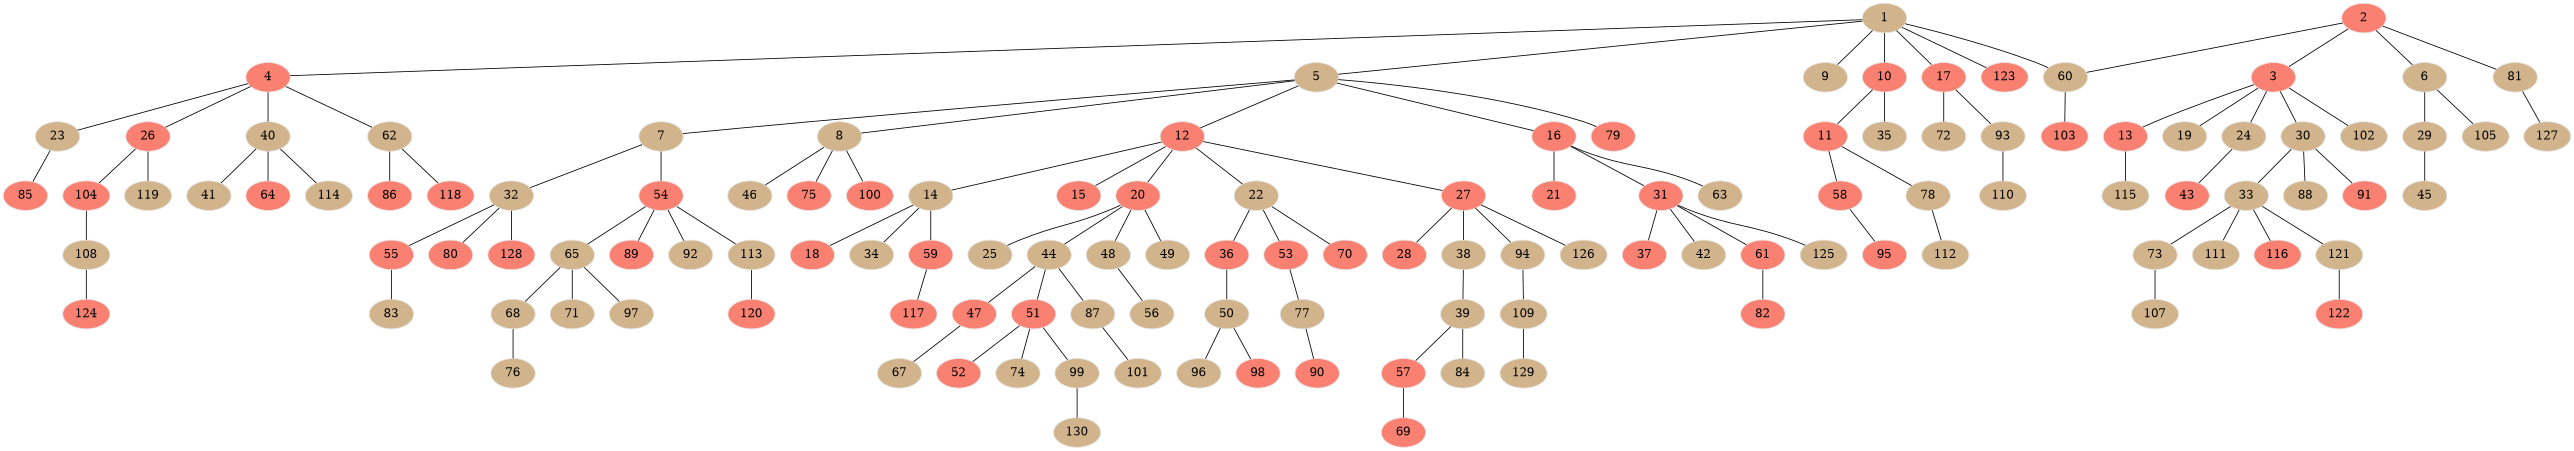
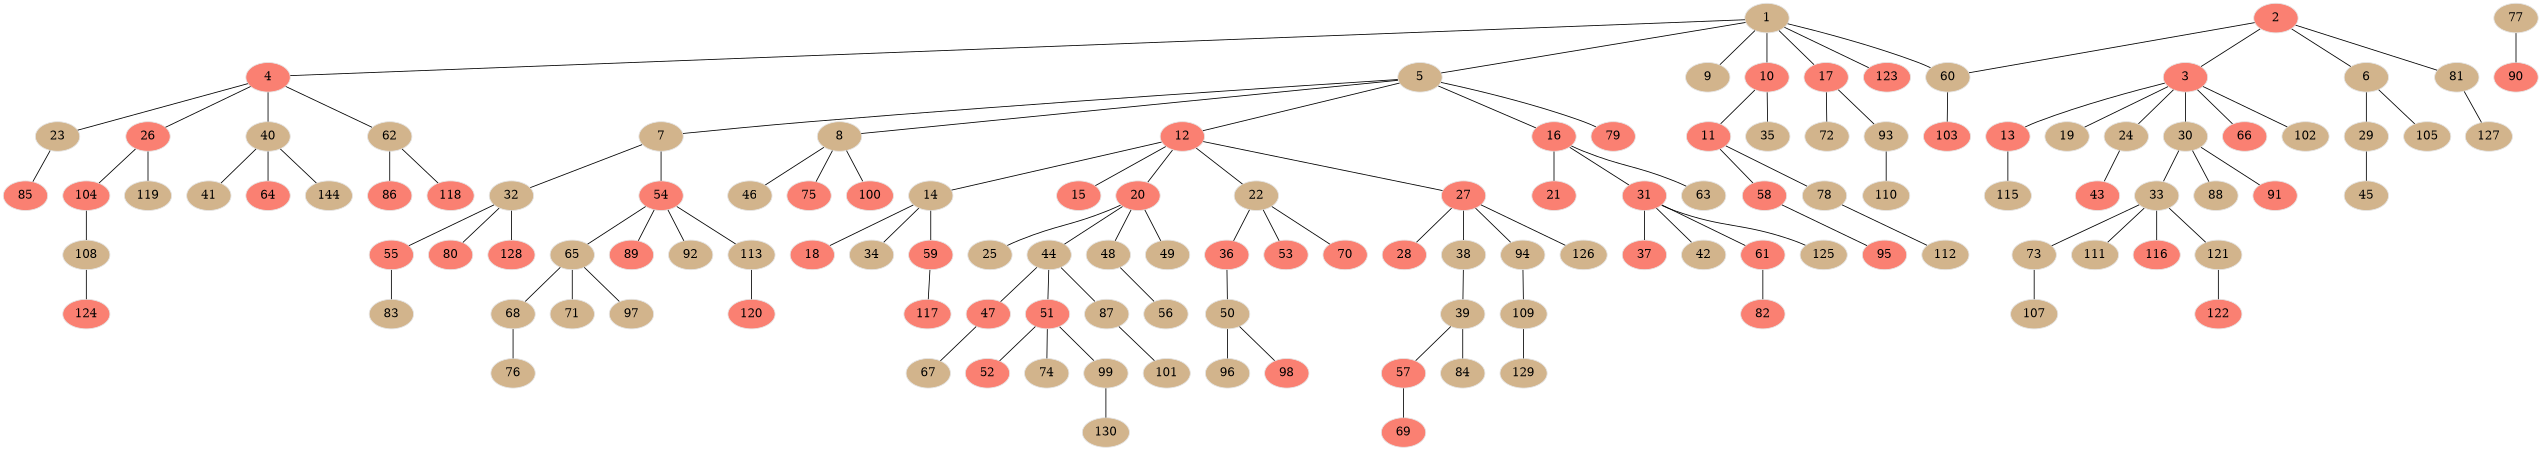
none -> (2245, 136)
(329, 196) -> (329, 196)
(1294, 285) -> none
